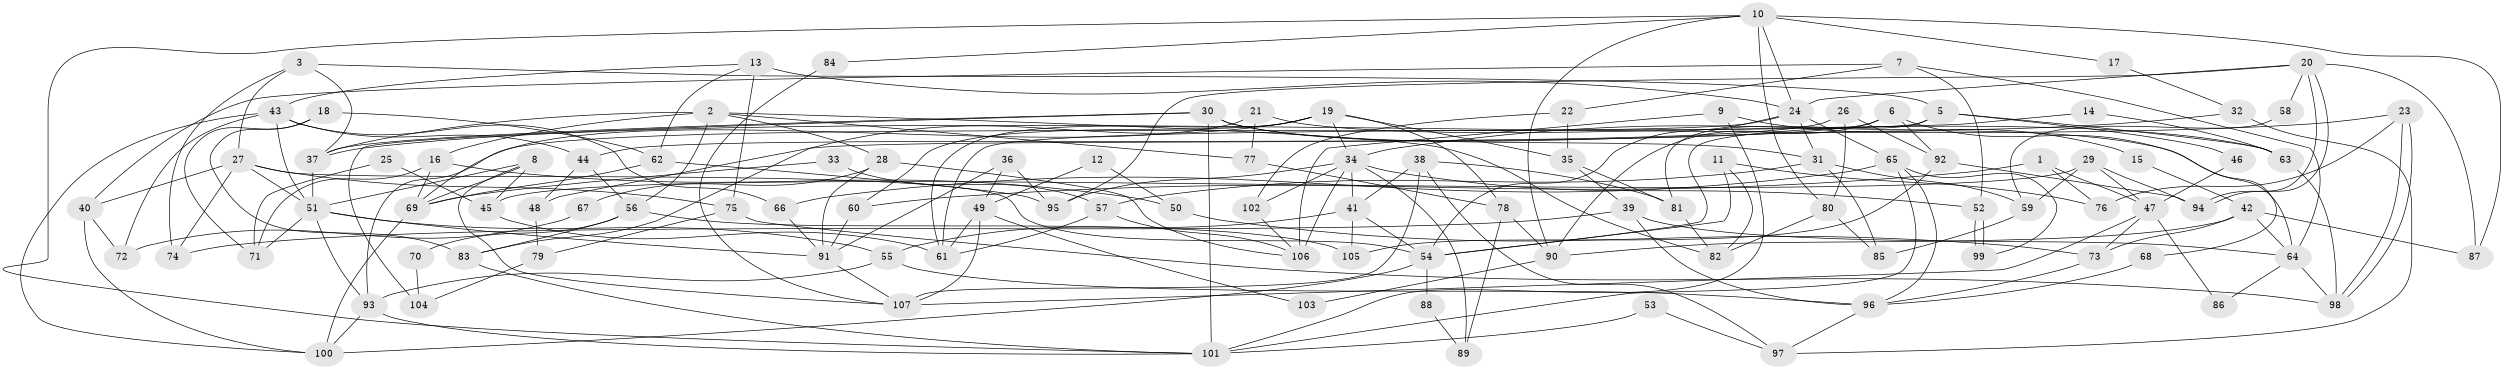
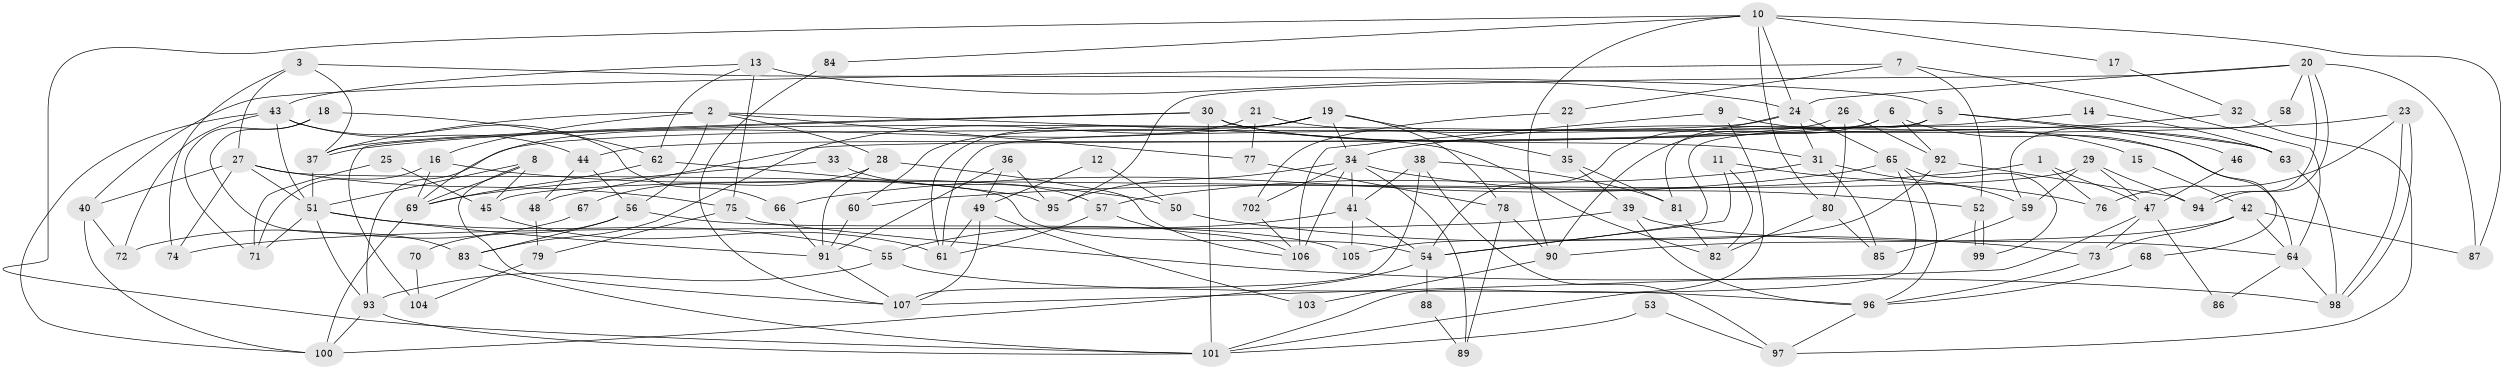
(1252, 209) -> (1252, 209)
